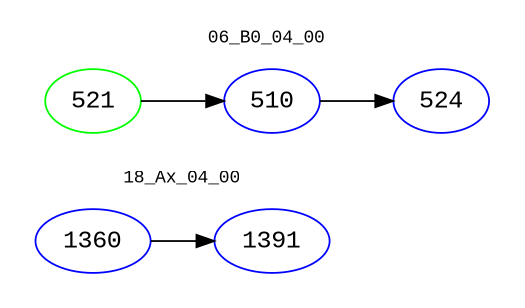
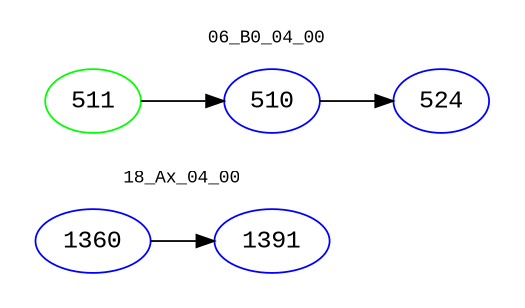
(93, 101) -> (93, 101)
